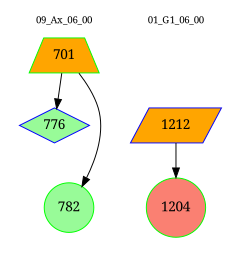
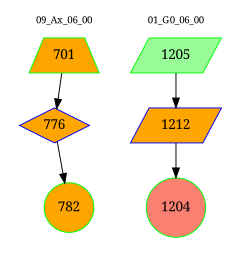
(176, 21) -> (176, 21)
none -> (176, 55)
(101, 124) -> (60, 158)
(54, 125) -> (54, 125)
(69, 208) -> (69, 208)
